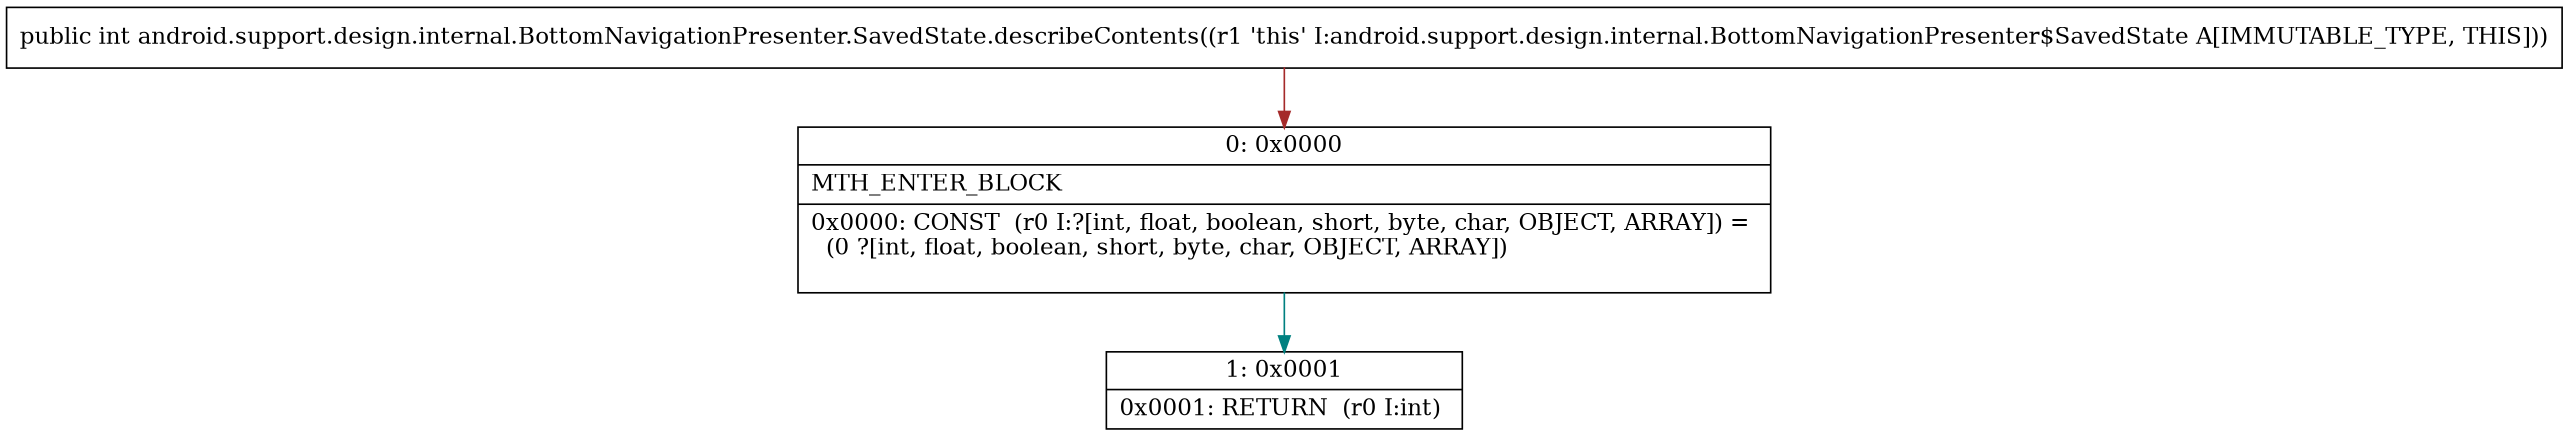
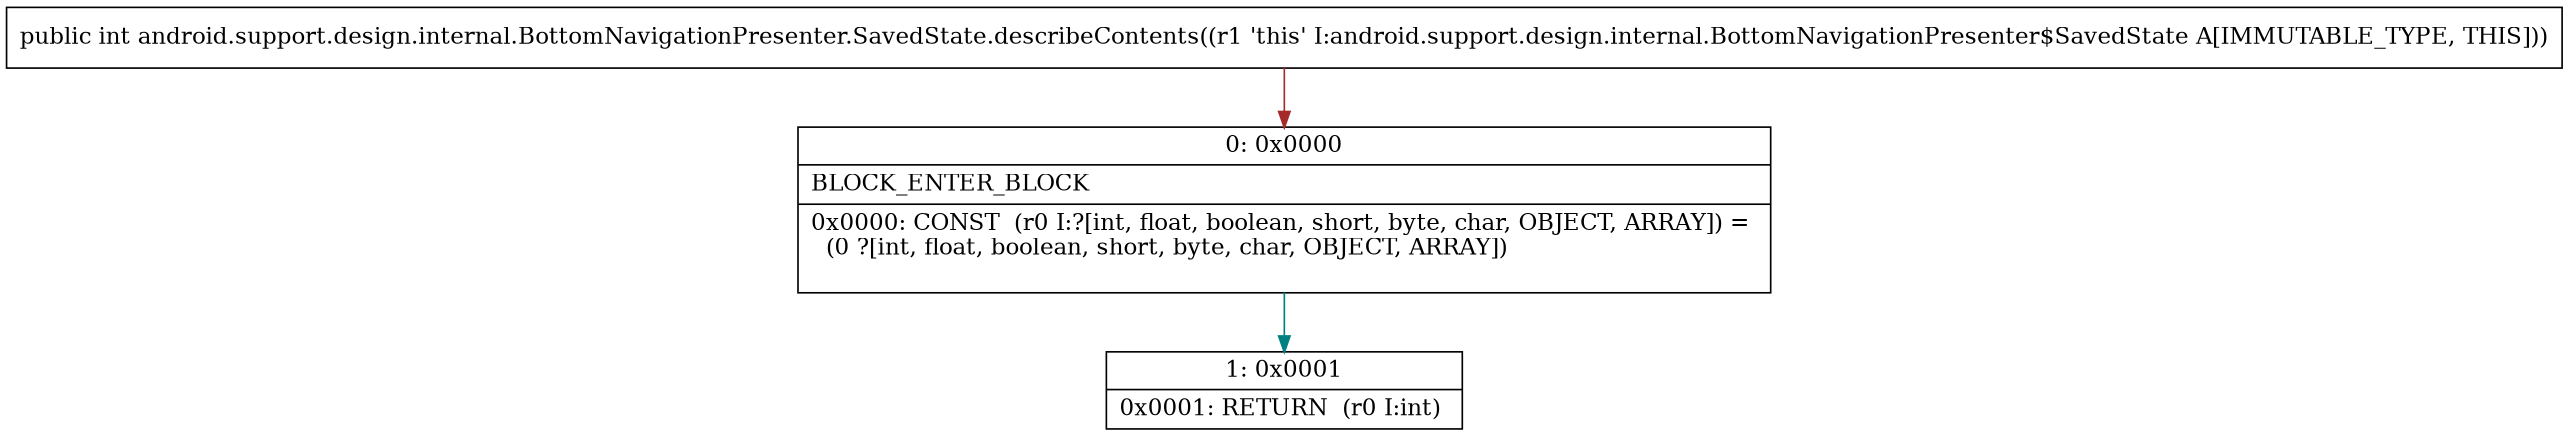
(937, 184) -> (951, 184)
